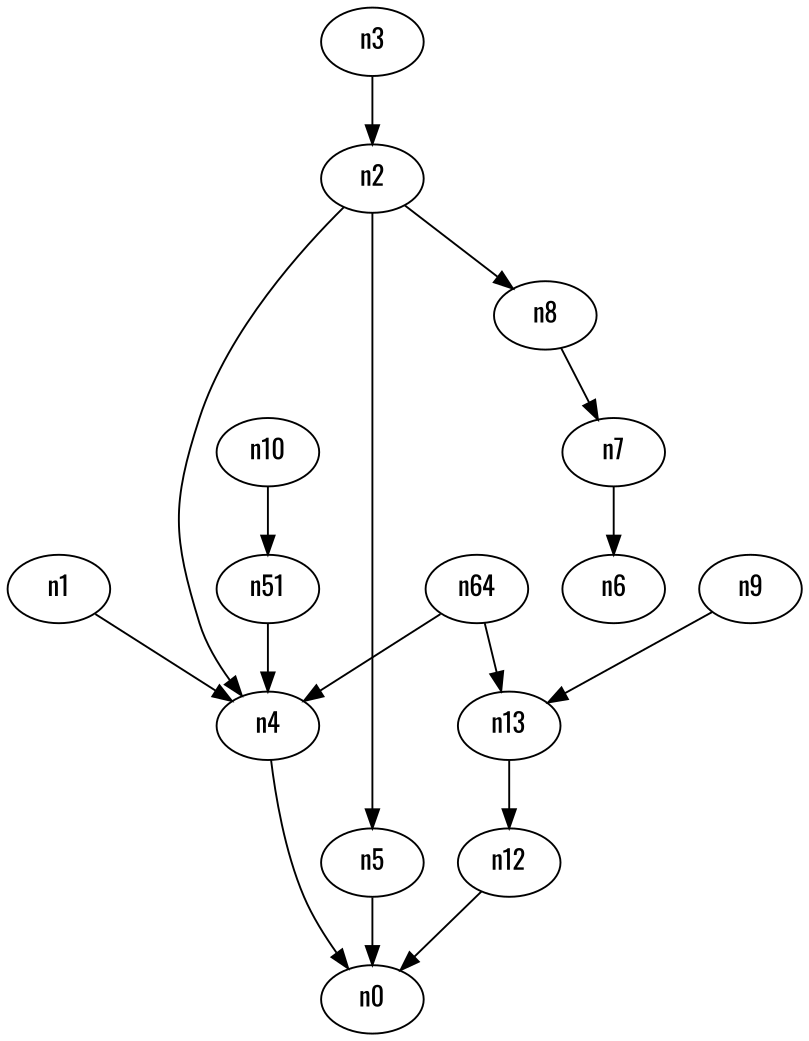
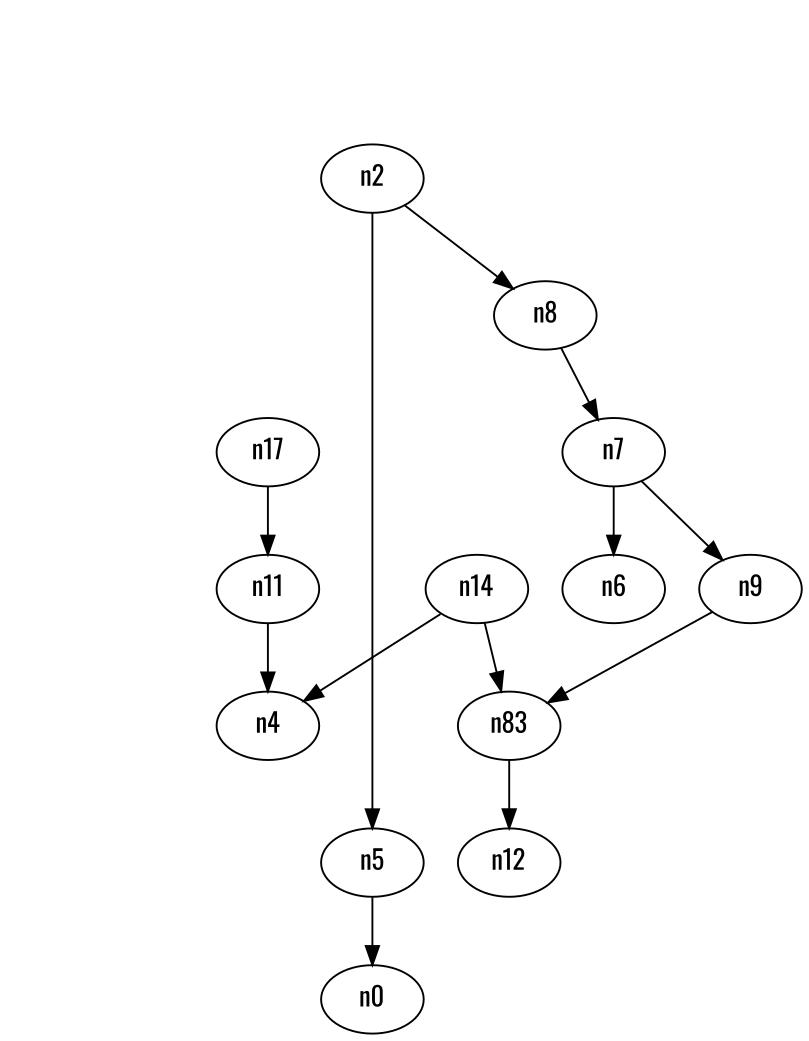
(372, 42) -> none
(197, 426) -> none
(268, 452) -> (268, 452)
none -> (675, 514)
(59, 589) -> none
(268, 589) -> (268, 589)
(477, 589) -> (477, 589)
(509, 726) -> (509, 726)
(291, 861) -> none
(448, 924) -> none
